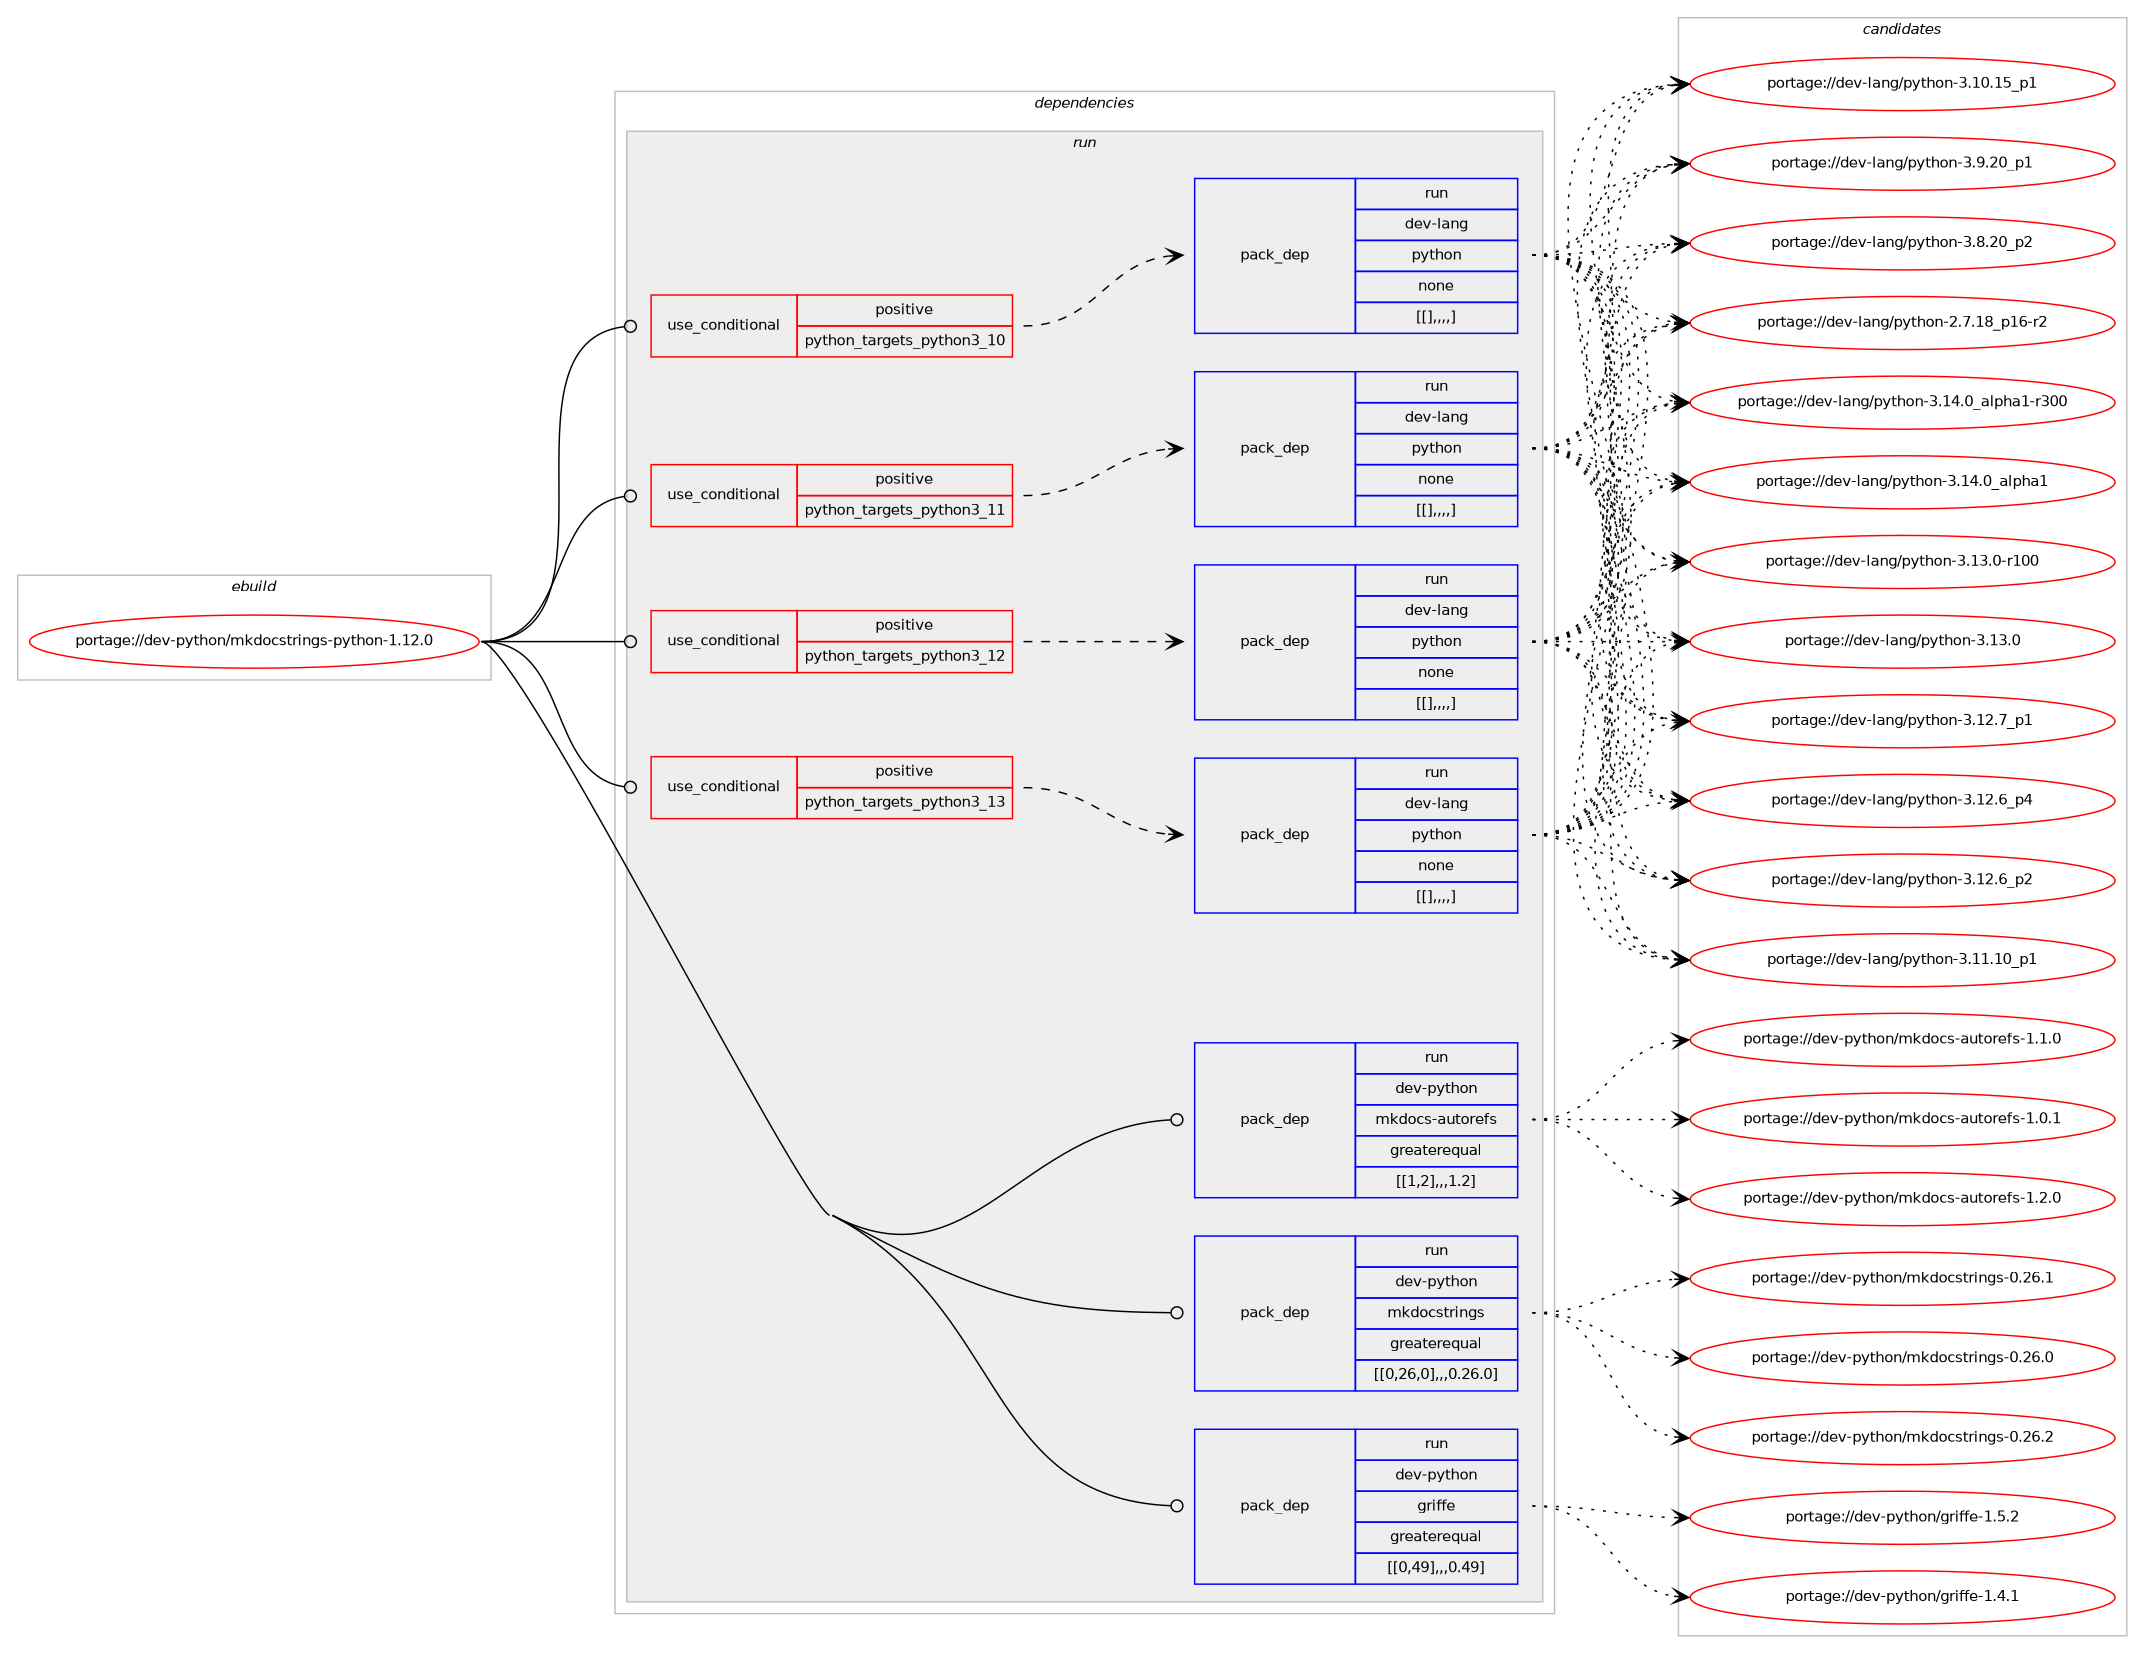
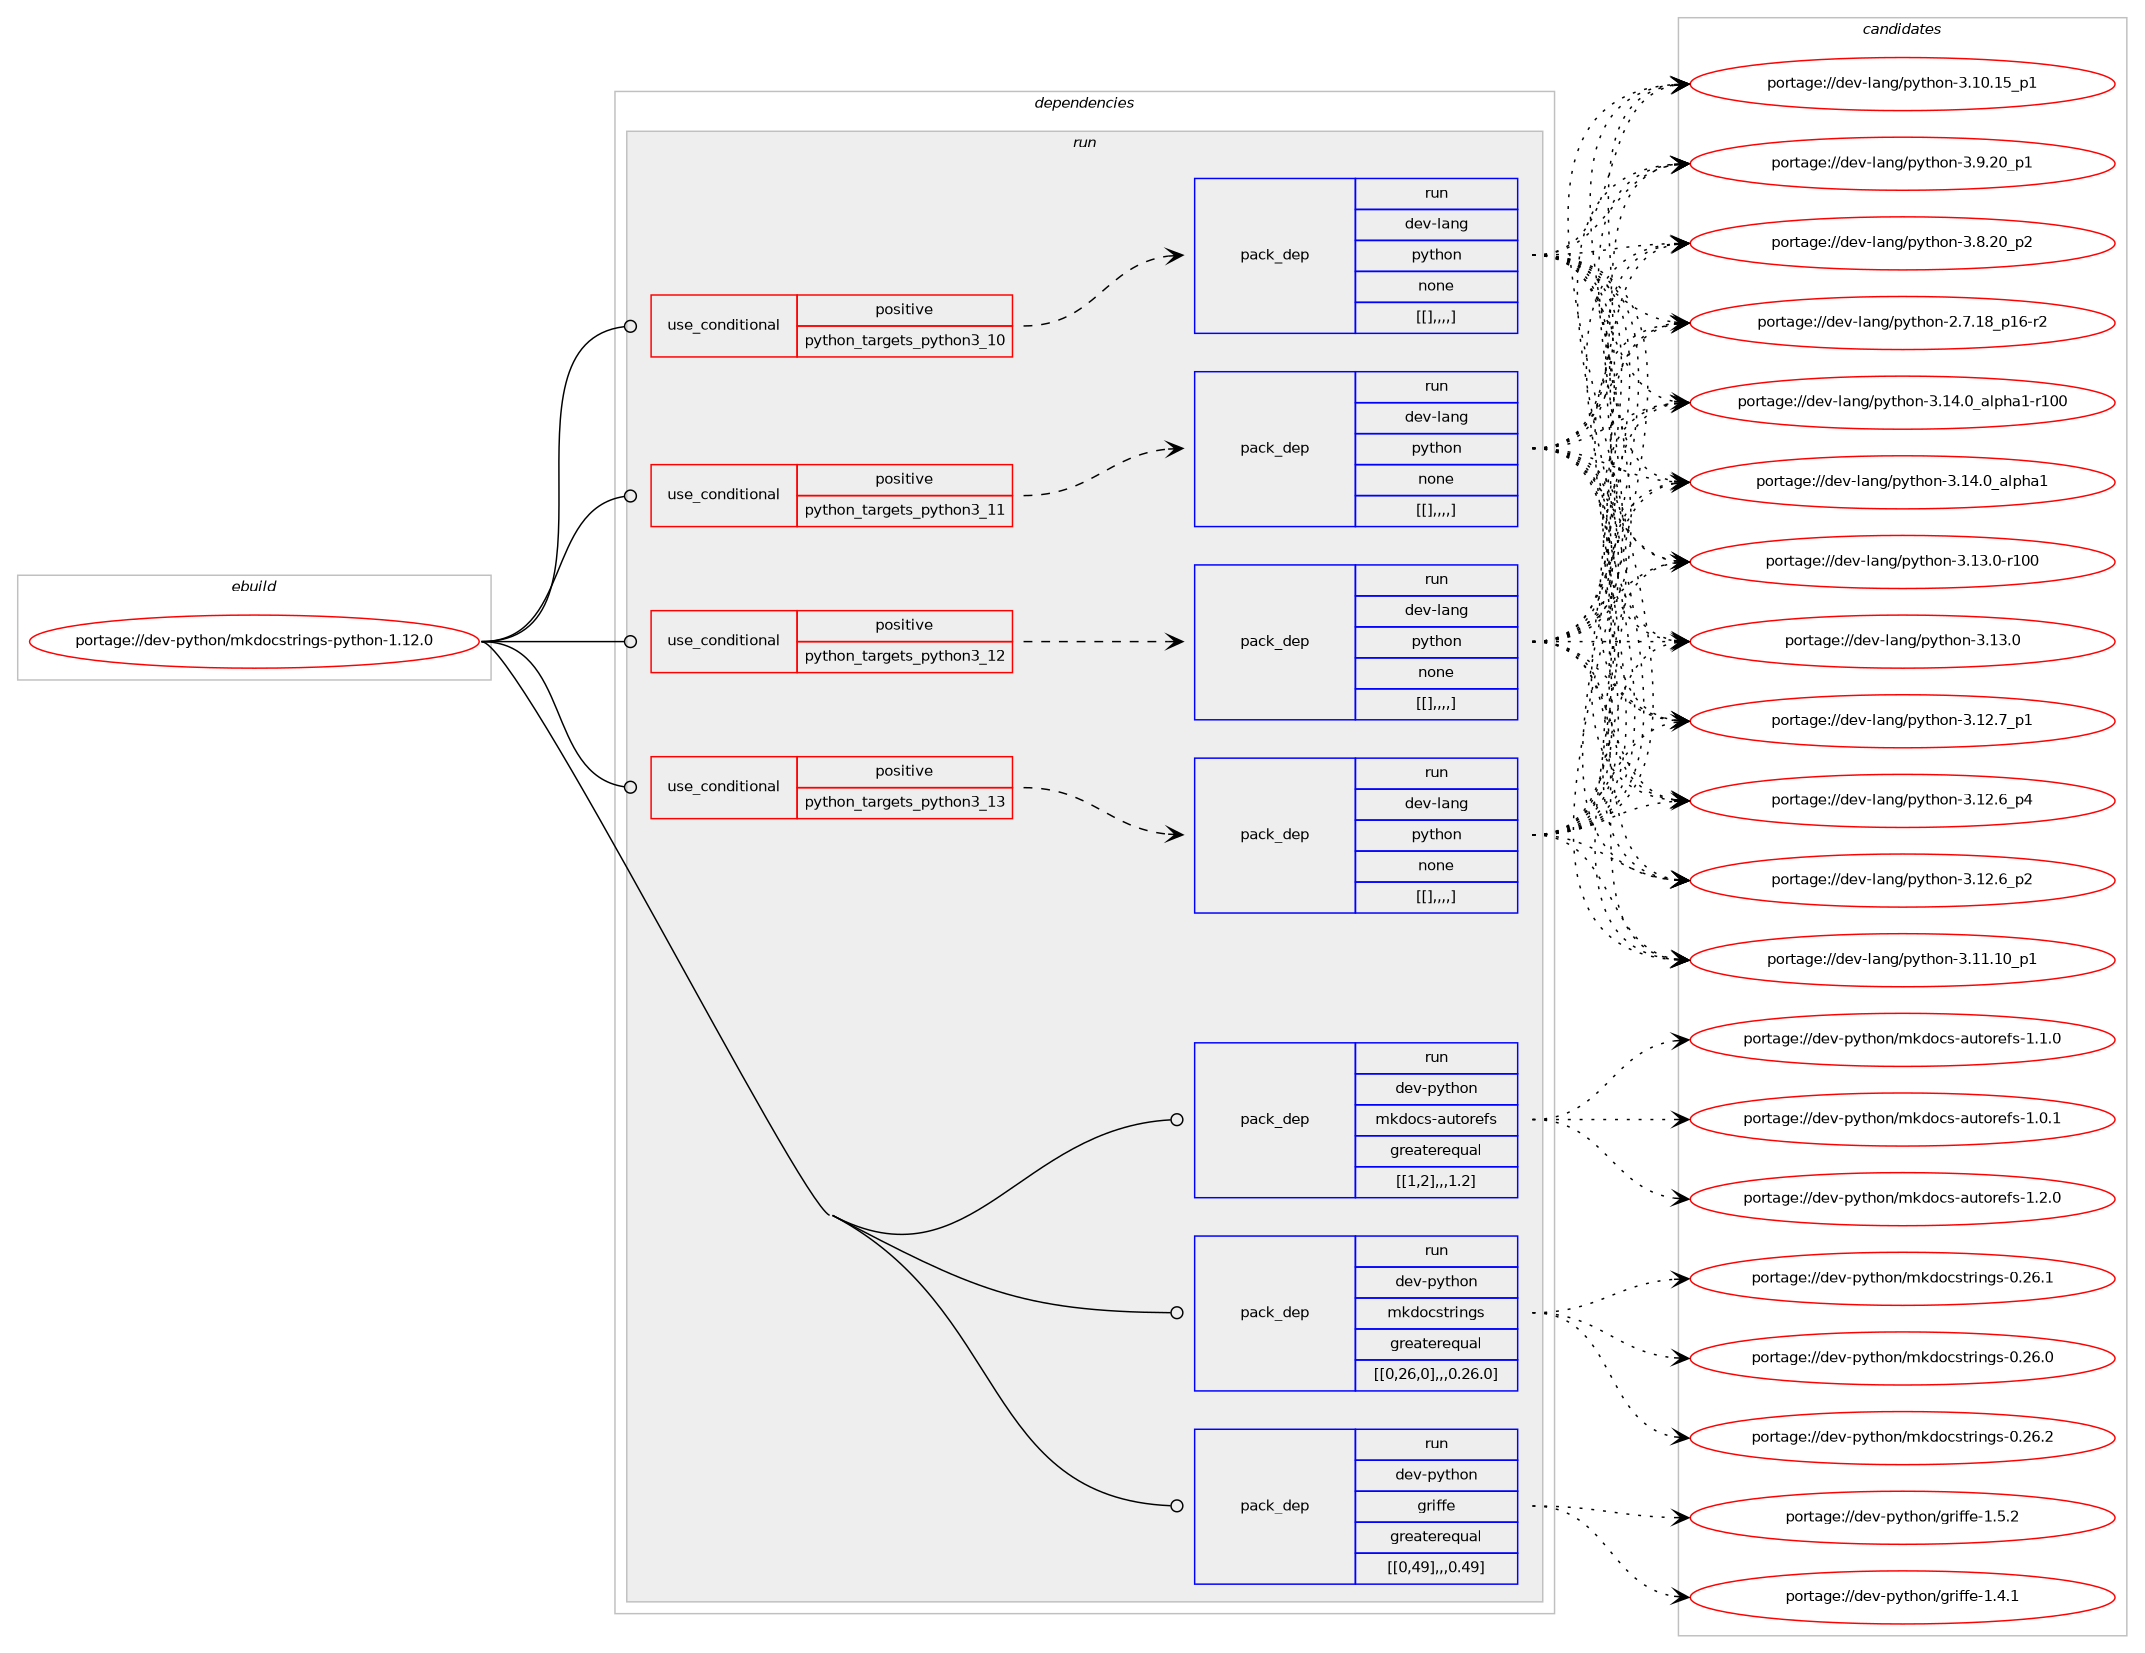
(1903, 403) -> (1903, 403)
